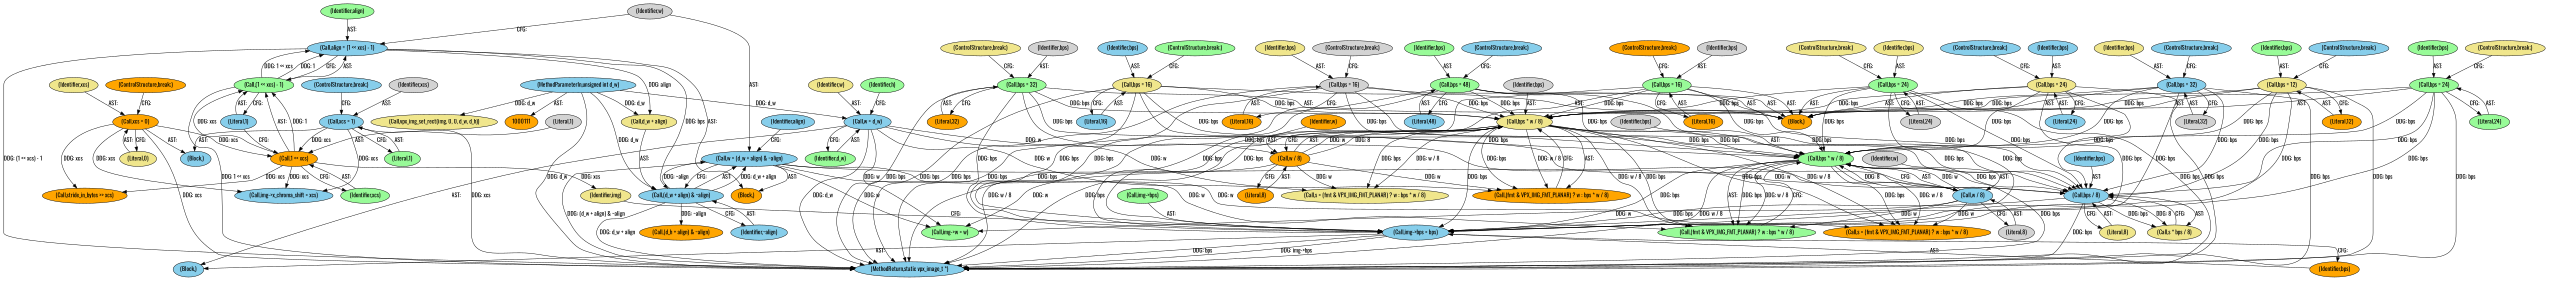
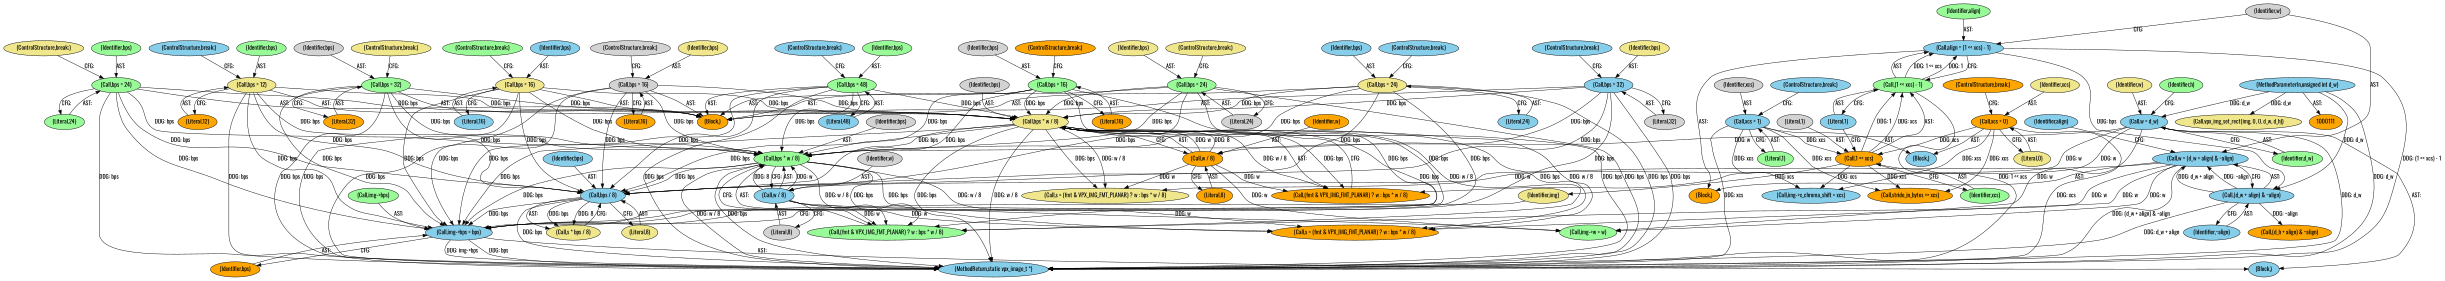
(649, 122) -> none
none -> (1811, 166)
